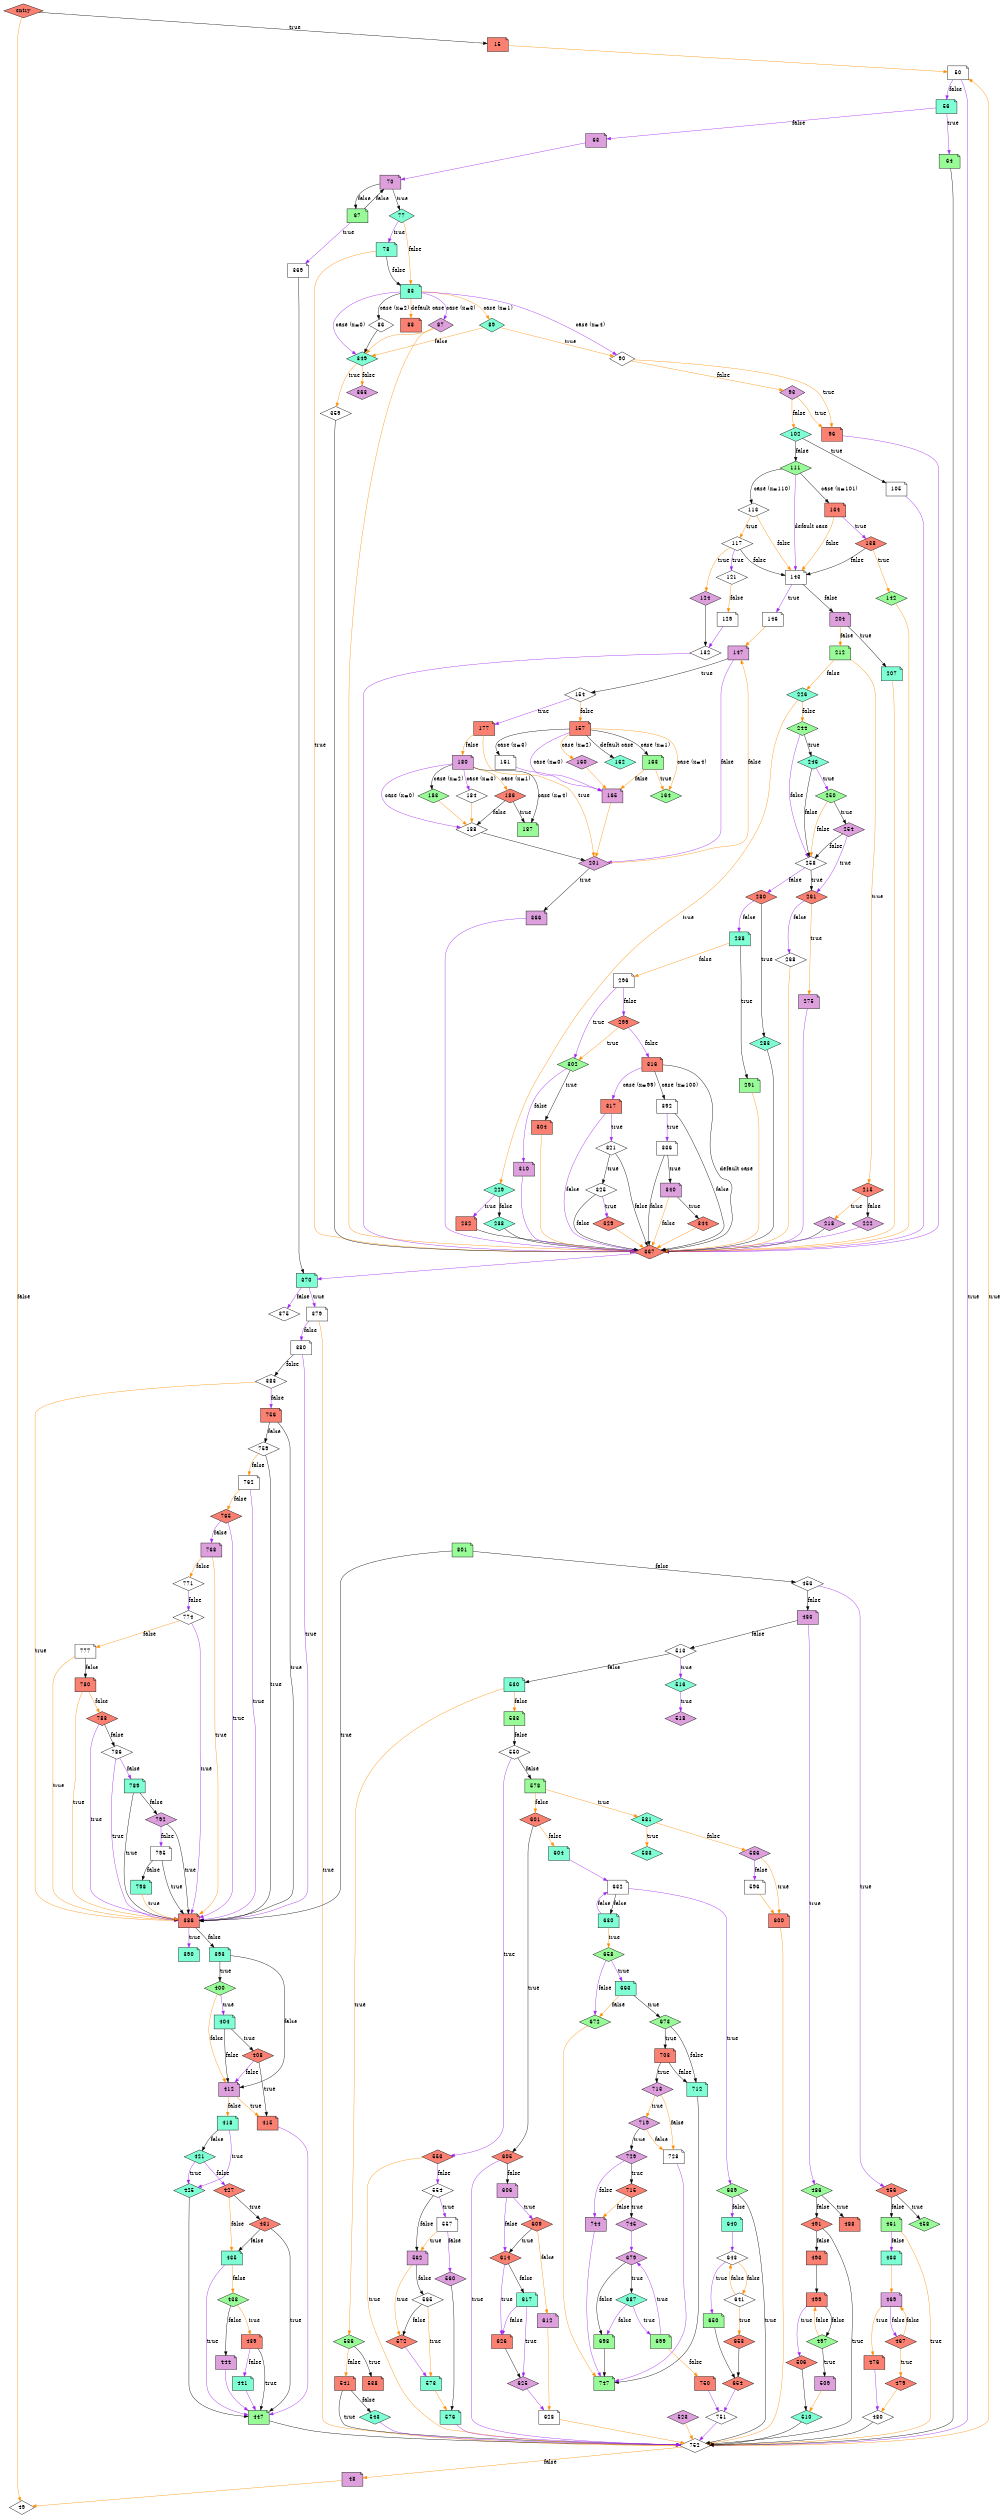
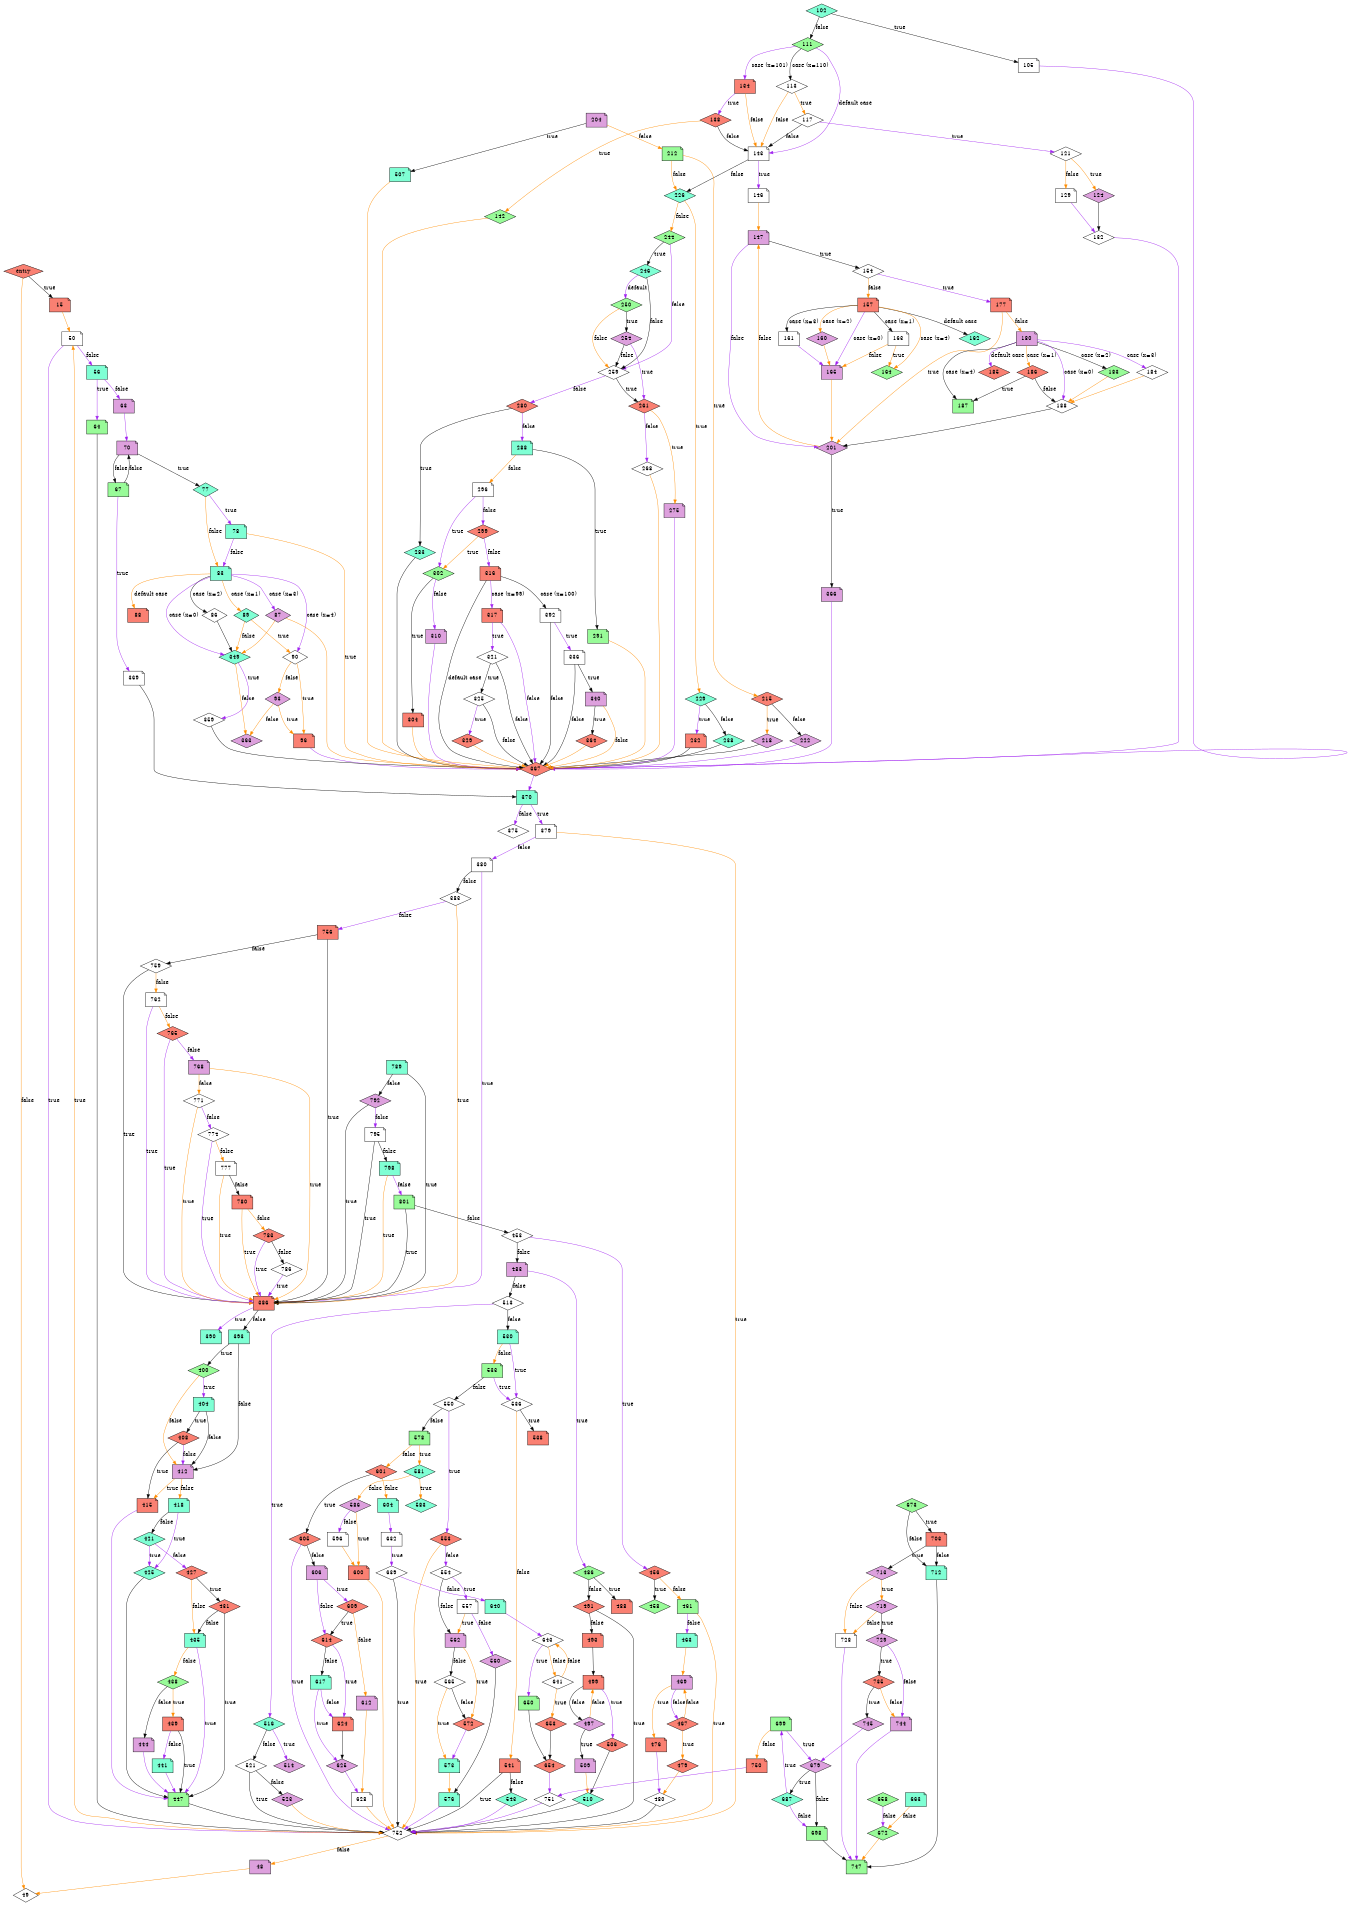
(389, 271) -> (229, 551)
none -> (994, 372)
(344, 382) -> (249, 695)
(792, 412) -> (262, 717)
(813, 487) -> (764, 53)
(713, 565) -> (1084, 172)
(817, 597) -> (719, 175)
(892, 674) -> (400, 175)
(653, 762) -> (898, 339)
(829, 779) -> (637, 288)
(811, 863) -> (614, 372)
none -> (396, 1183)
(703, 1224) -> (592, 741)
none -> (182, 1229)
none -> (498, 1389)
(681, 1719) -> (289, 1766)
none -> (251, 1766)
(124, 1767) -> none
(609, 1921) -> none
(616, 1969) -> none
(355, 1970) -> (514, 1369)
(645, 2005) -> none
(631, 2191) -> (879, 1682)
(732, 2191) -> (392, 1573)
(891, 2205) -> (669, 1587)
(349, 2342) -> (517, 1404)
(502, 2342) -> (343, 1724)
(822, 2342) -> (589, 1724)
